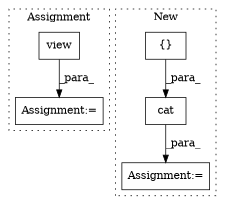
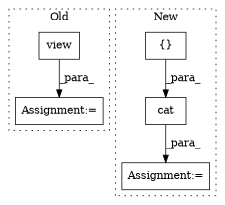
(59, 18) -> (59, 18)
